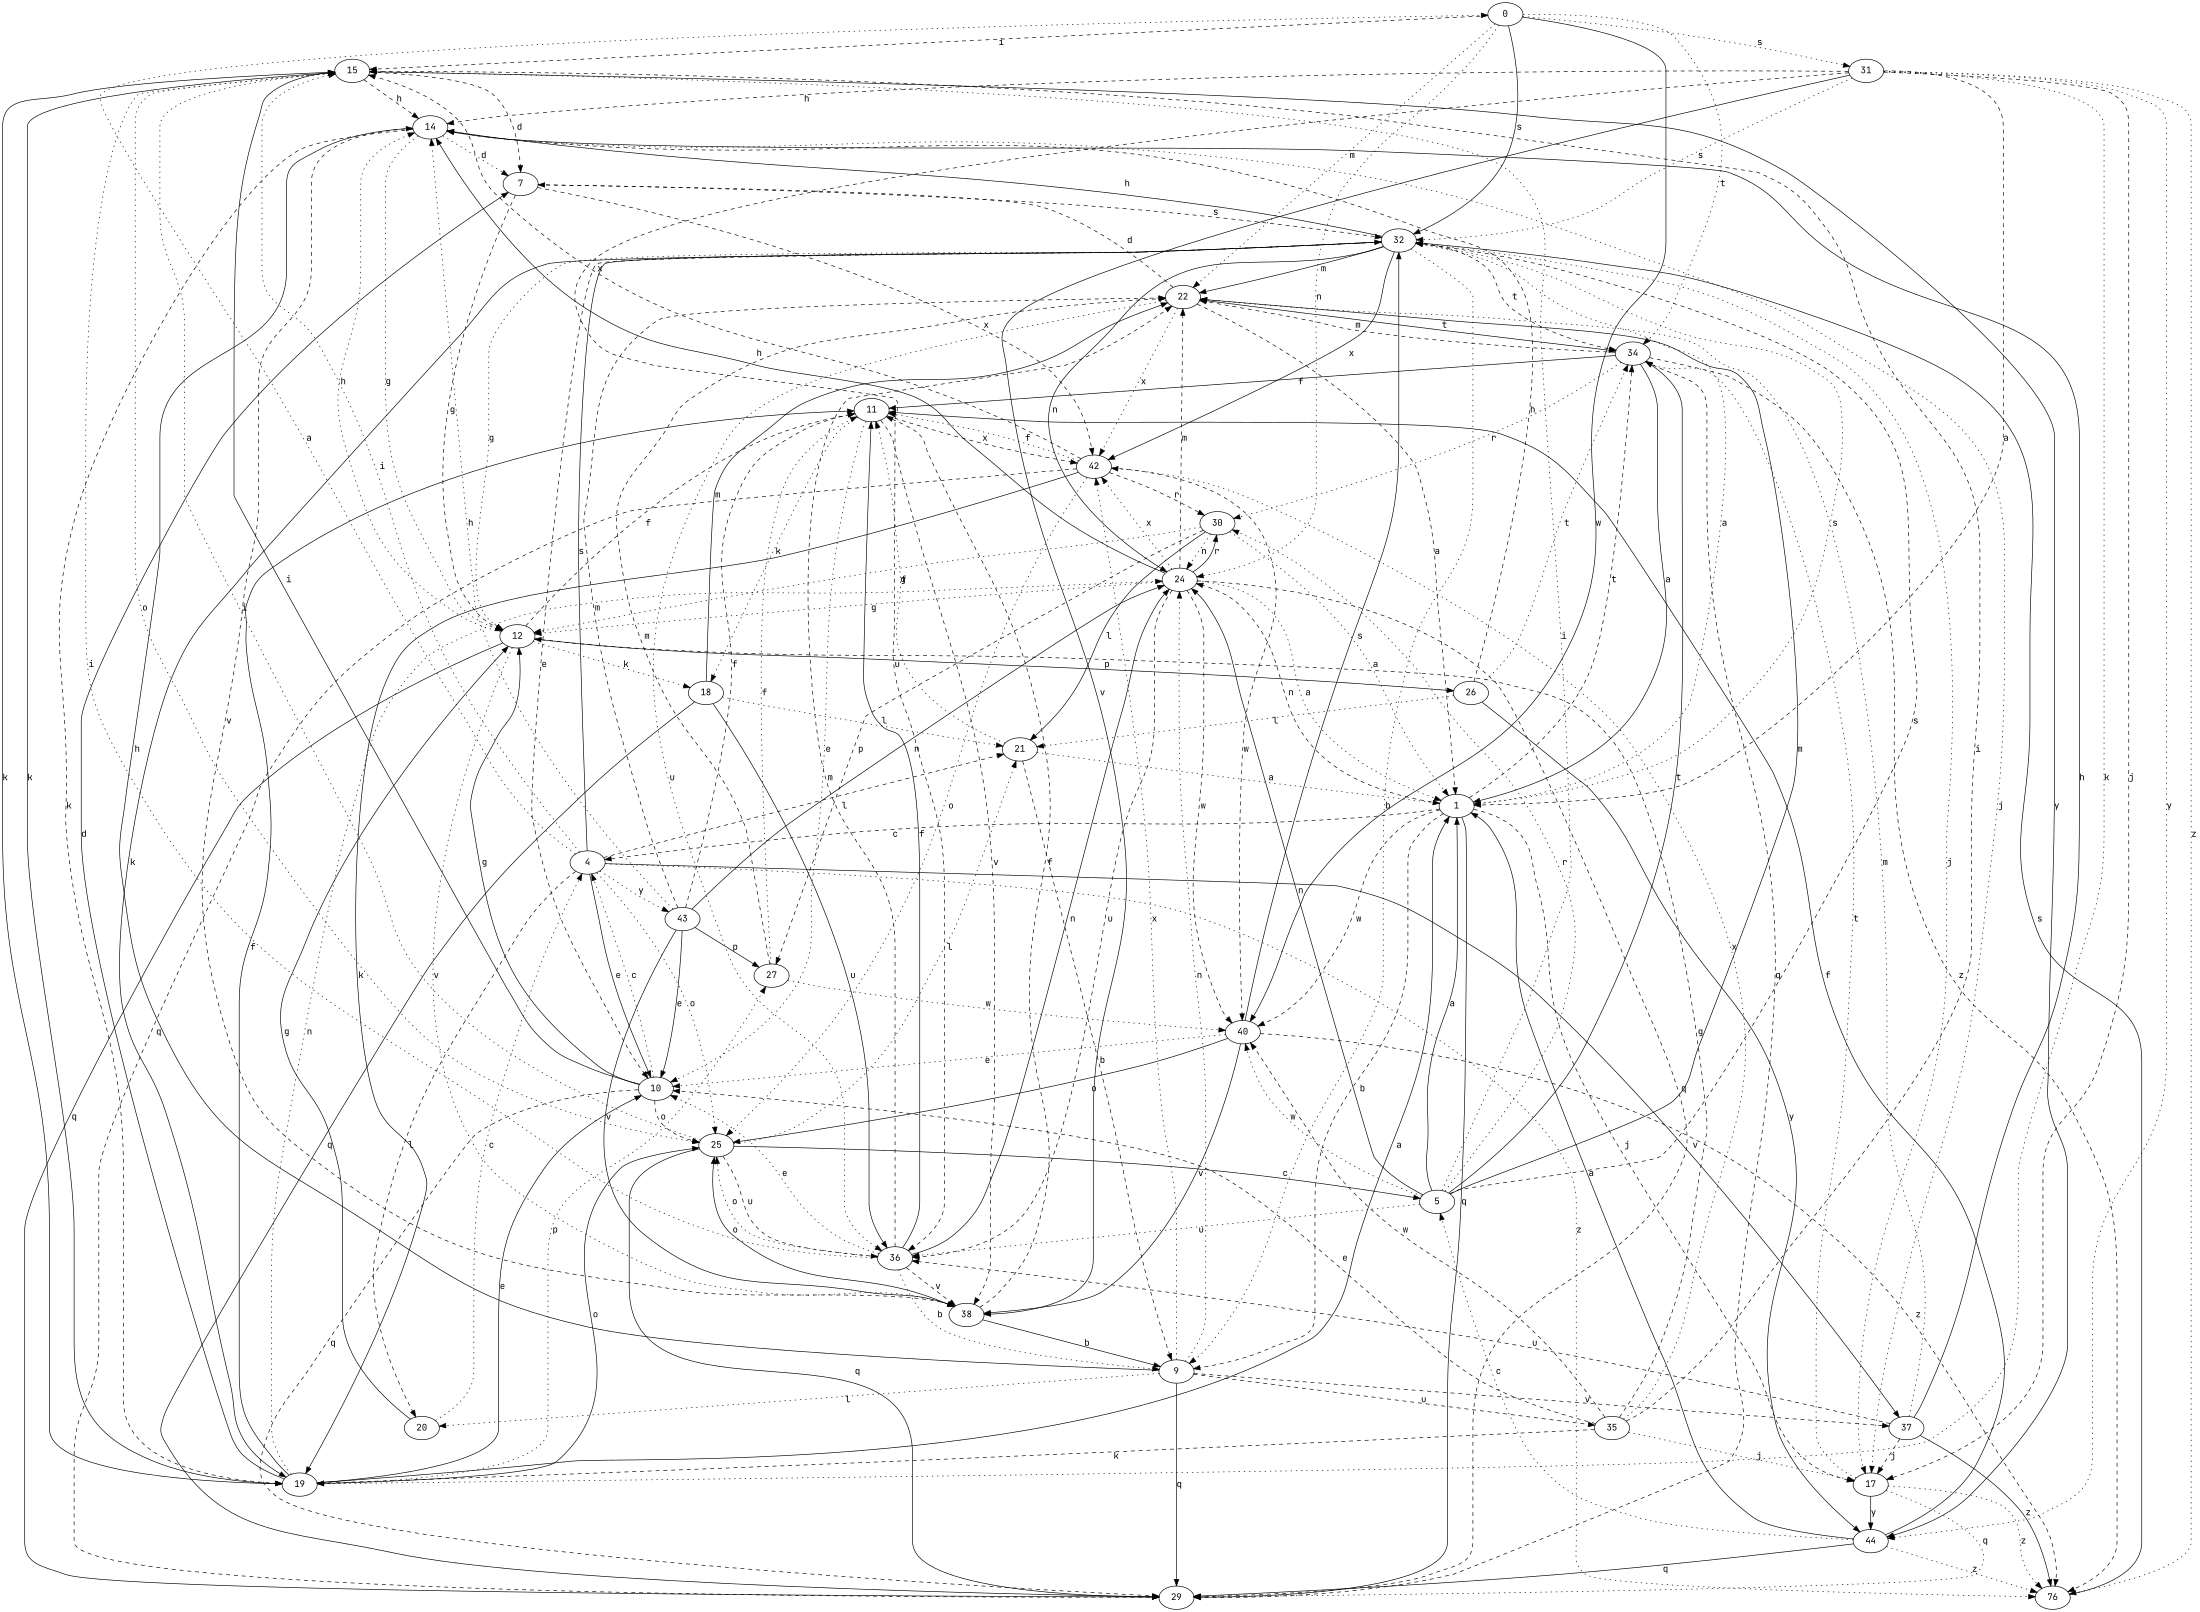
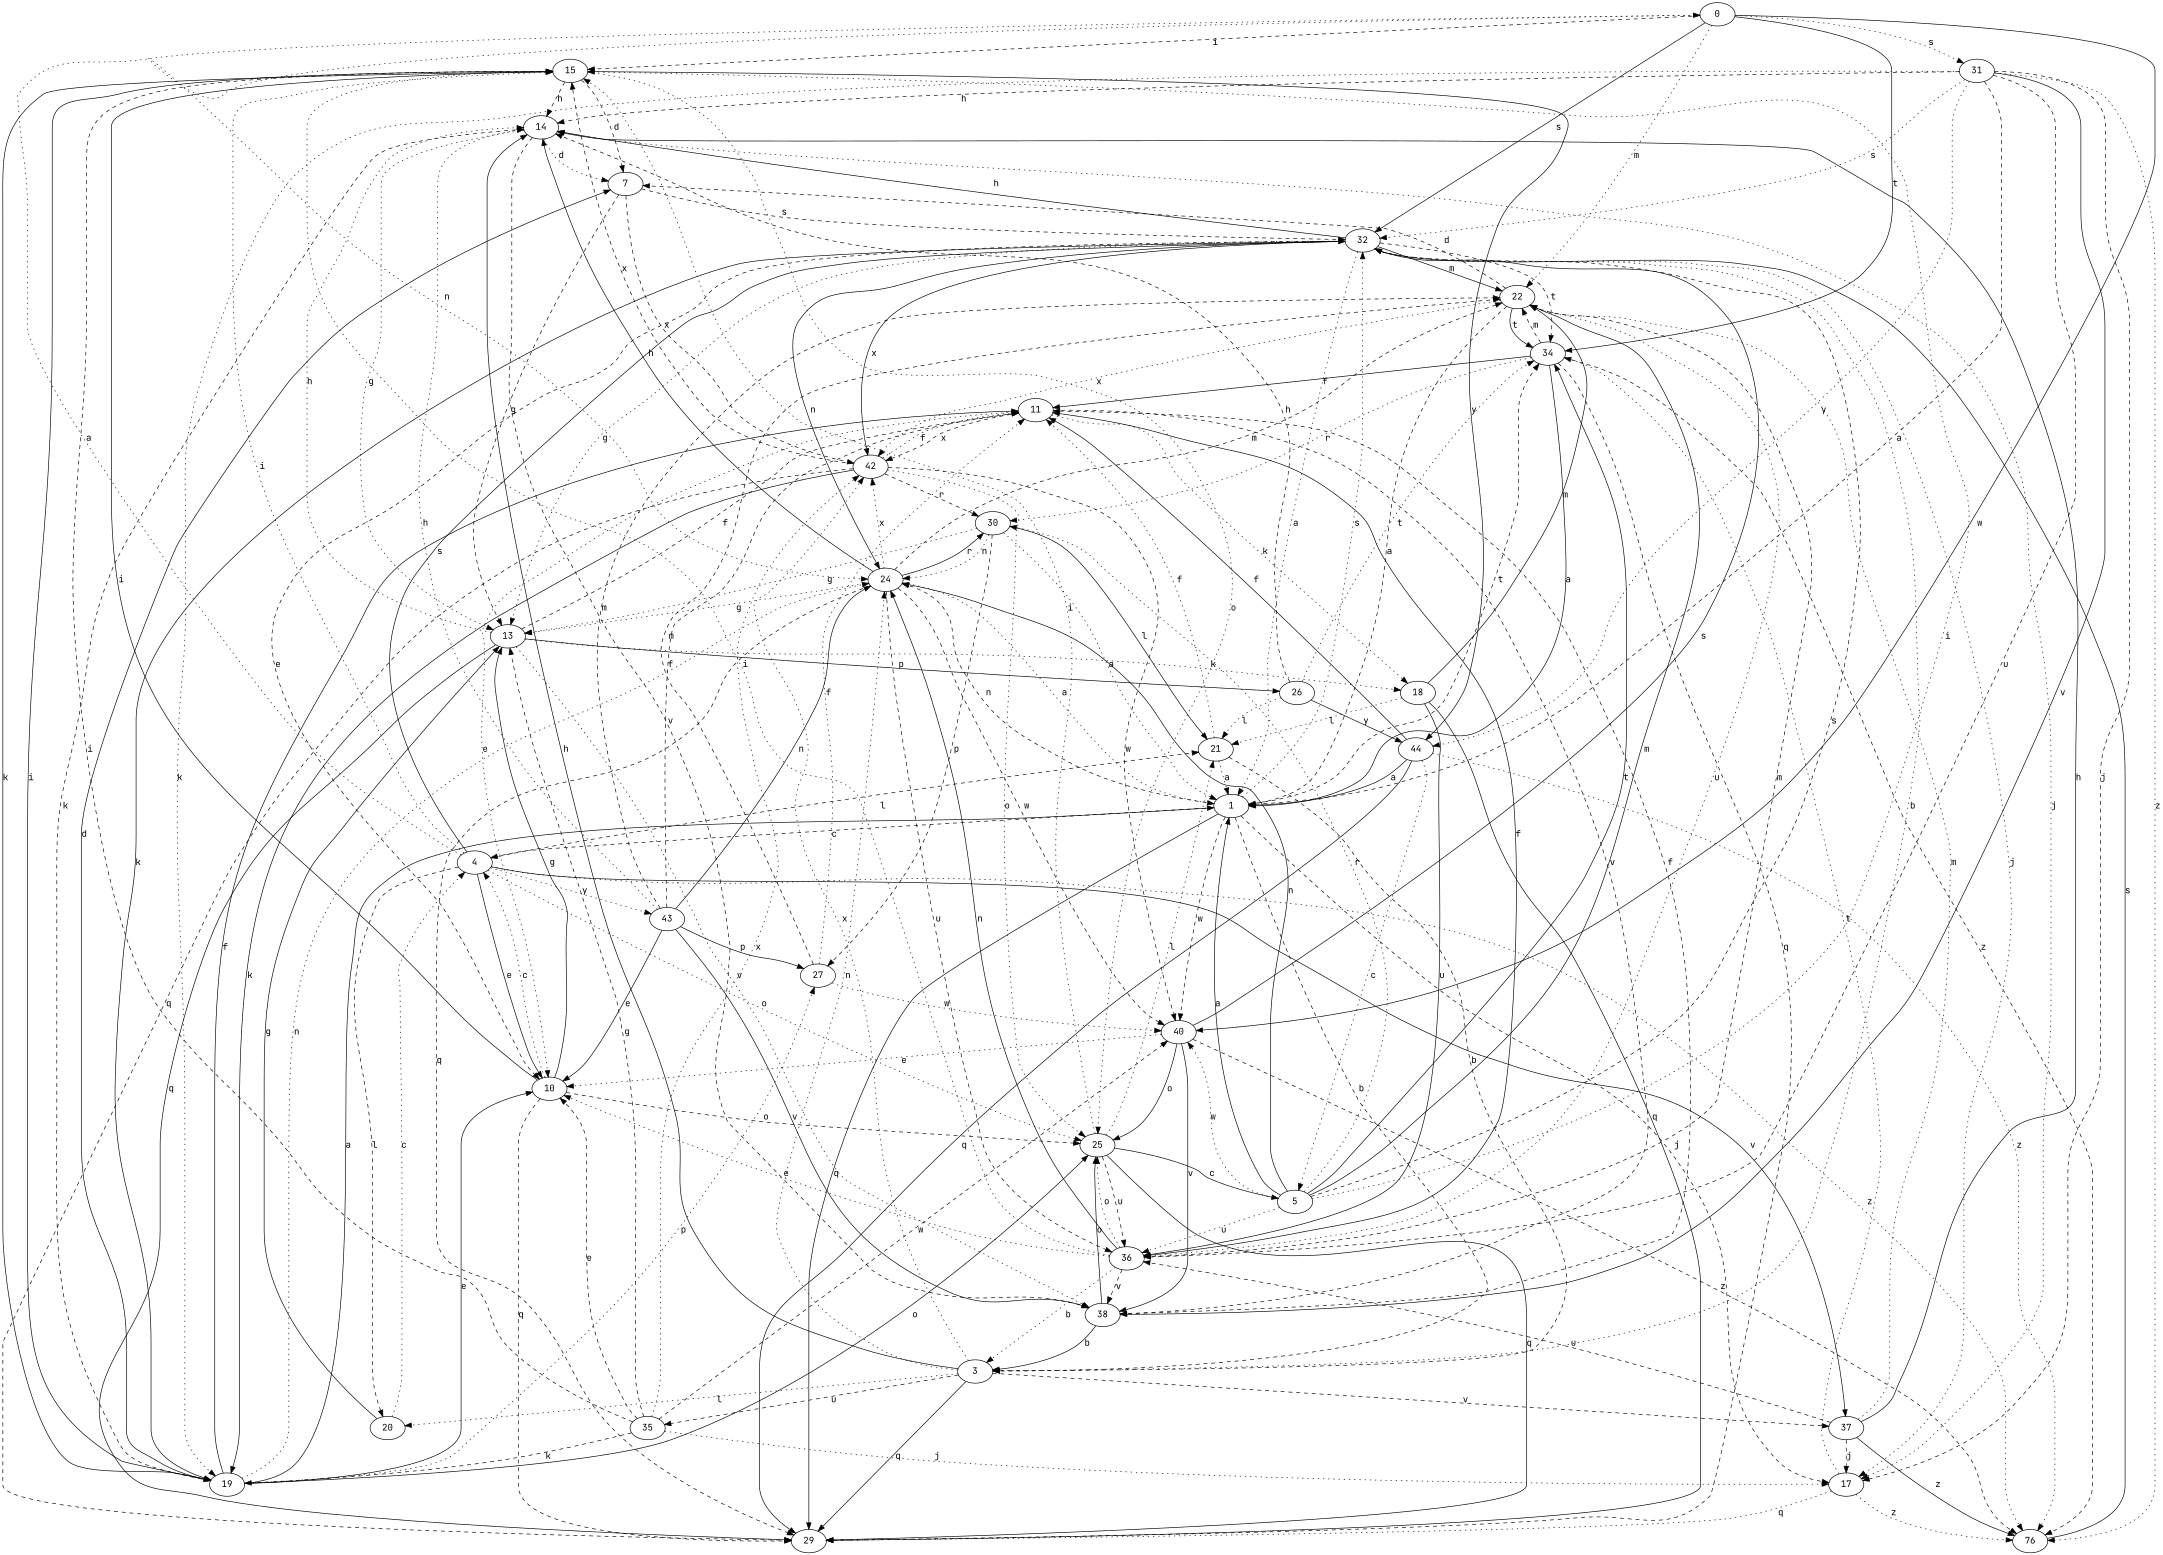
(1717, 113) -> (1886, 241)
(517, 636) -> (508, 636)
(6, 778) -> (31, 778)
(1176, 1371) -> (975, 1371)
(1871, 1510) -> none
